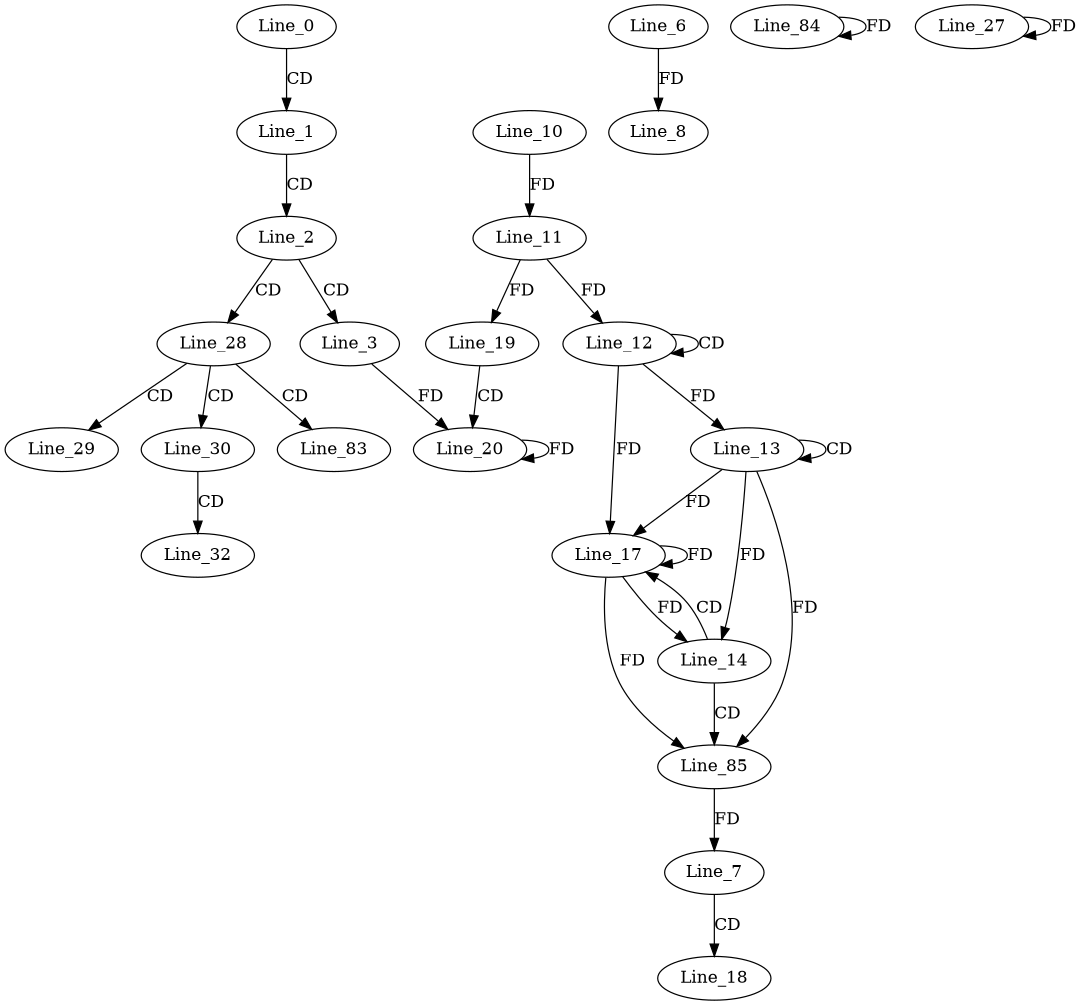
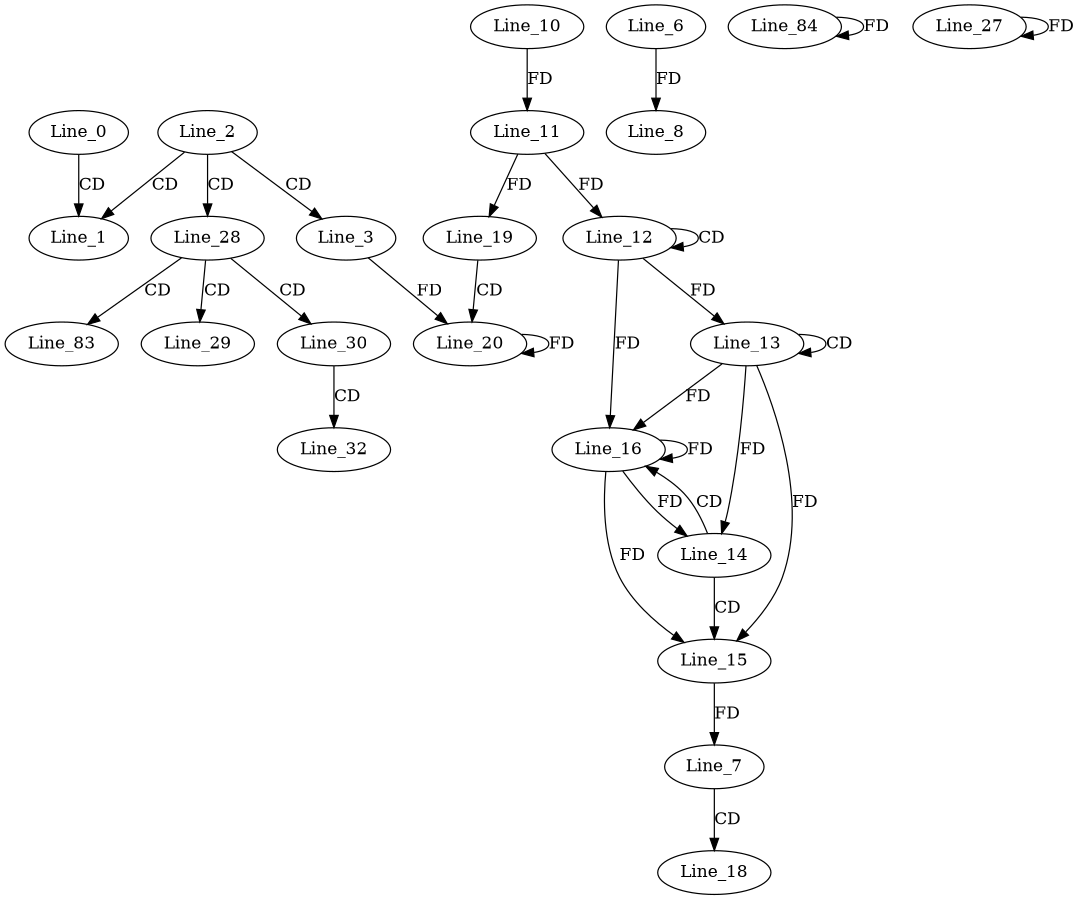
(287, 179) -> (148, 182)
(609, 555) -> (609, 450)
(714, 767) -> (714, 661)
